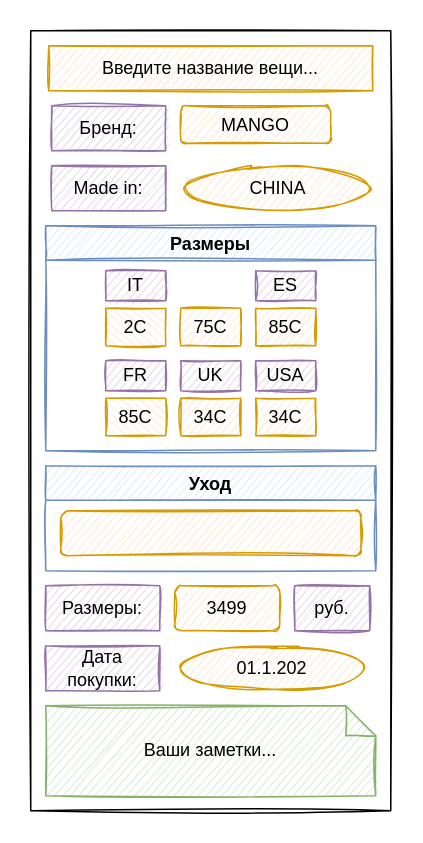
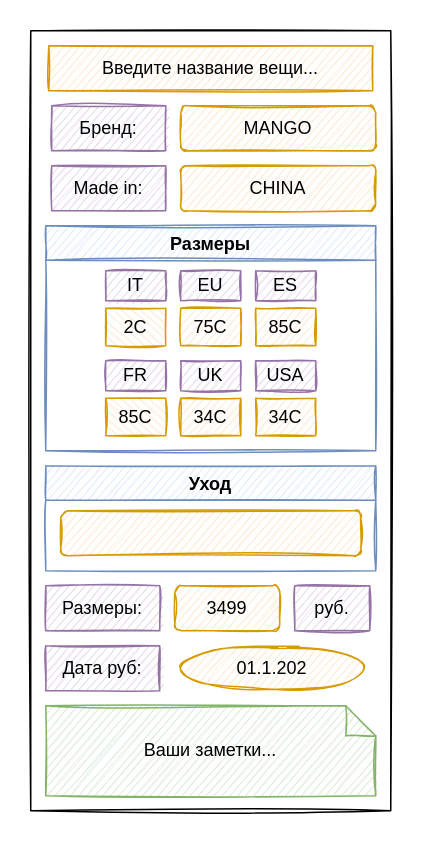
(256, 125) -> (278, 128)
(278, 188) -> (278, 188)
none -> (211, 286)
(103, 668) -> (103, 668)
